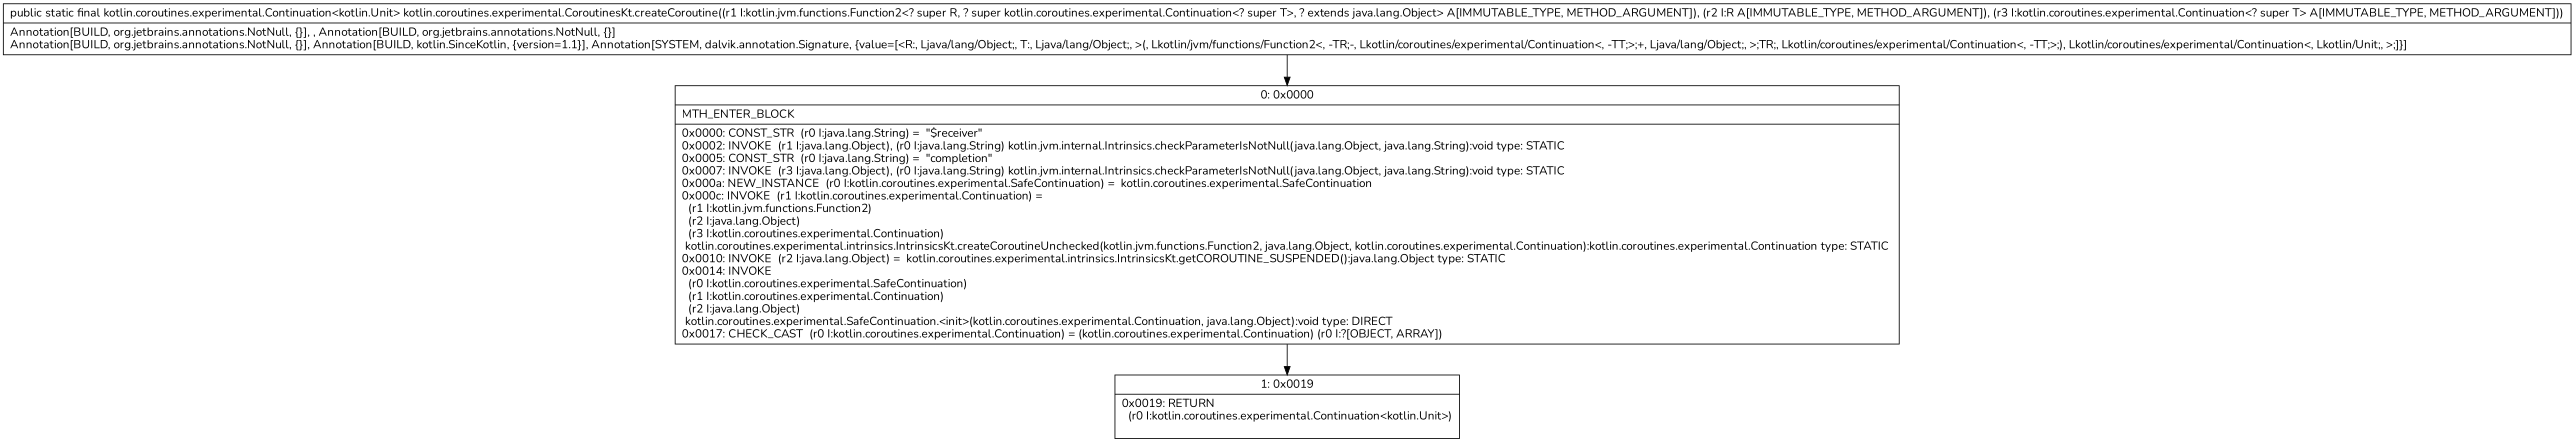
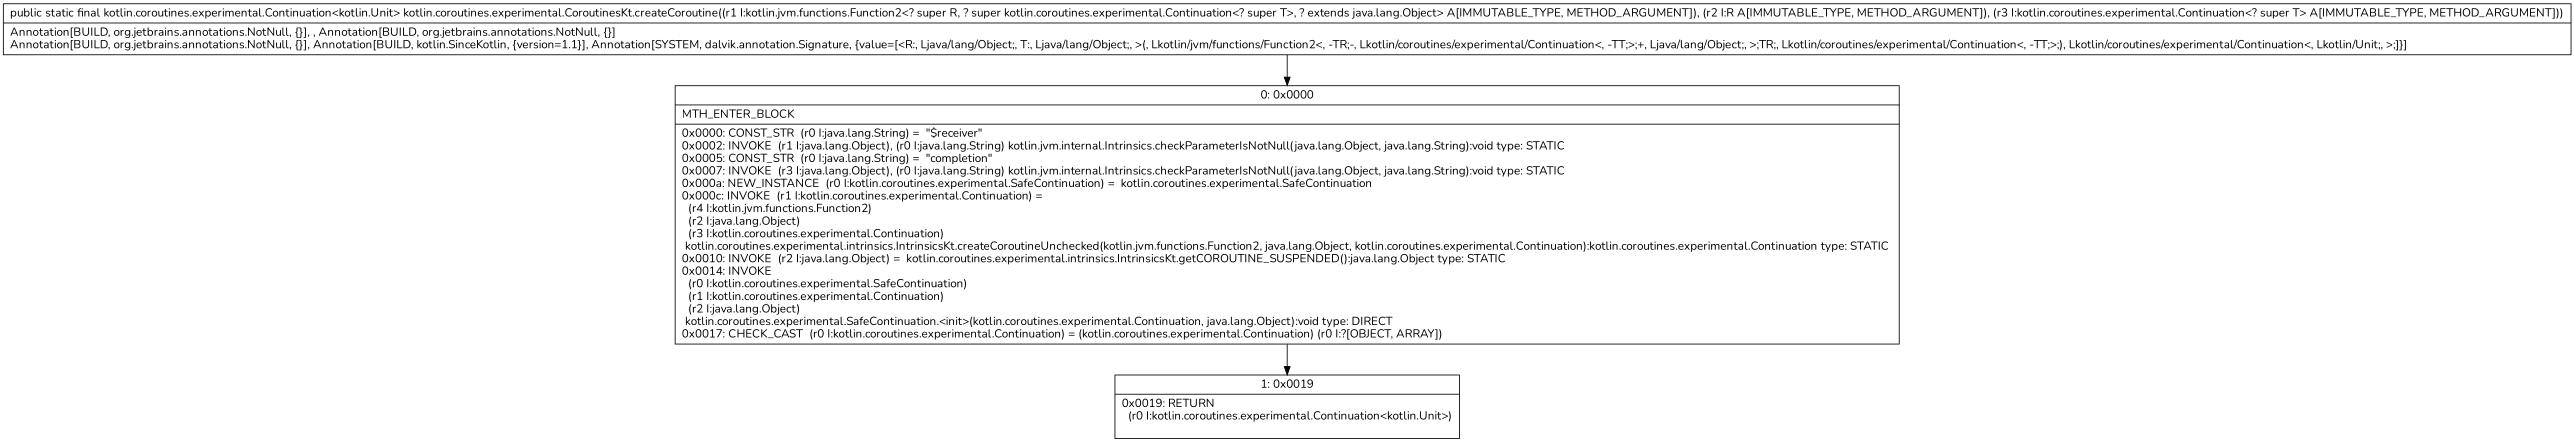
(777, 209) -> (777, 209)
